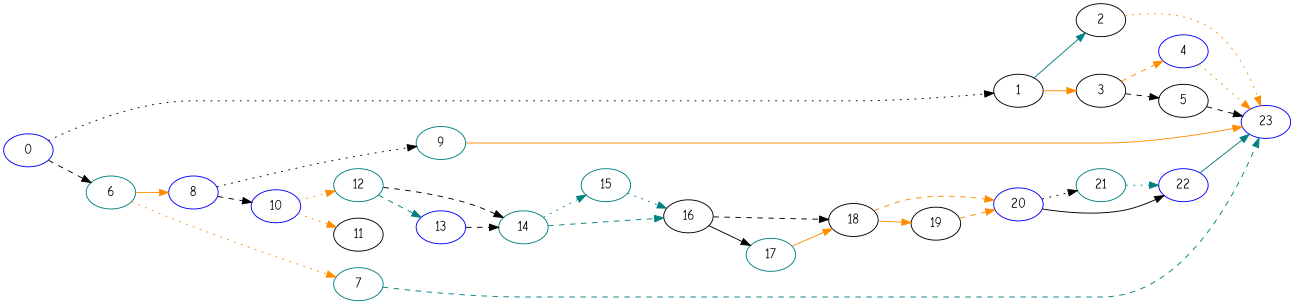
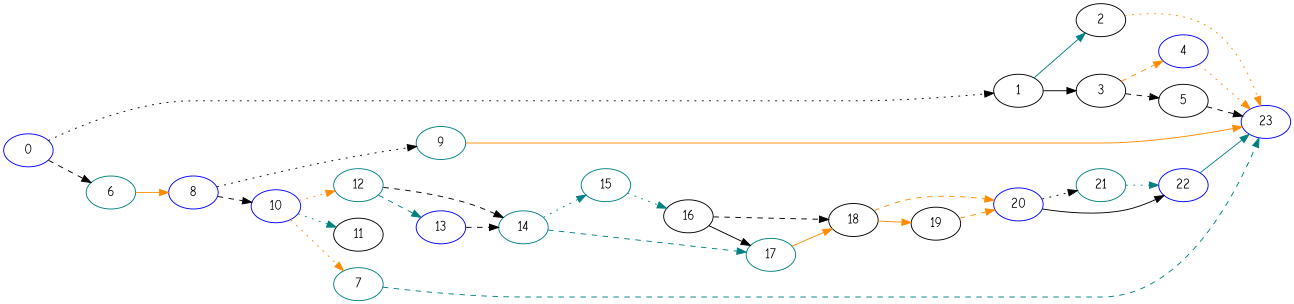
(1055, 91) -> (1055, 91)
(313, 219) -> (313, 219)
(601, 222) -> (642, 241)
(229, 240) -> (314, 242)
